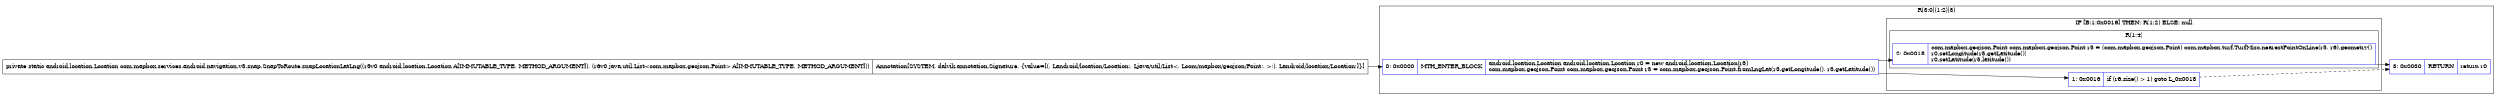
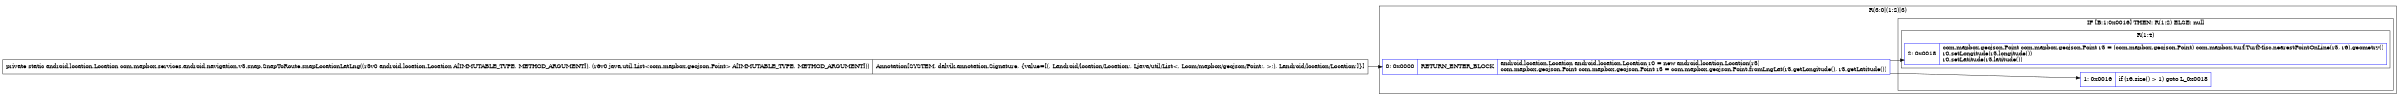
(1979, 54) -> (1987, 54)
(1452, 67) -> (1457, 67)
(2440, 67) -> none
